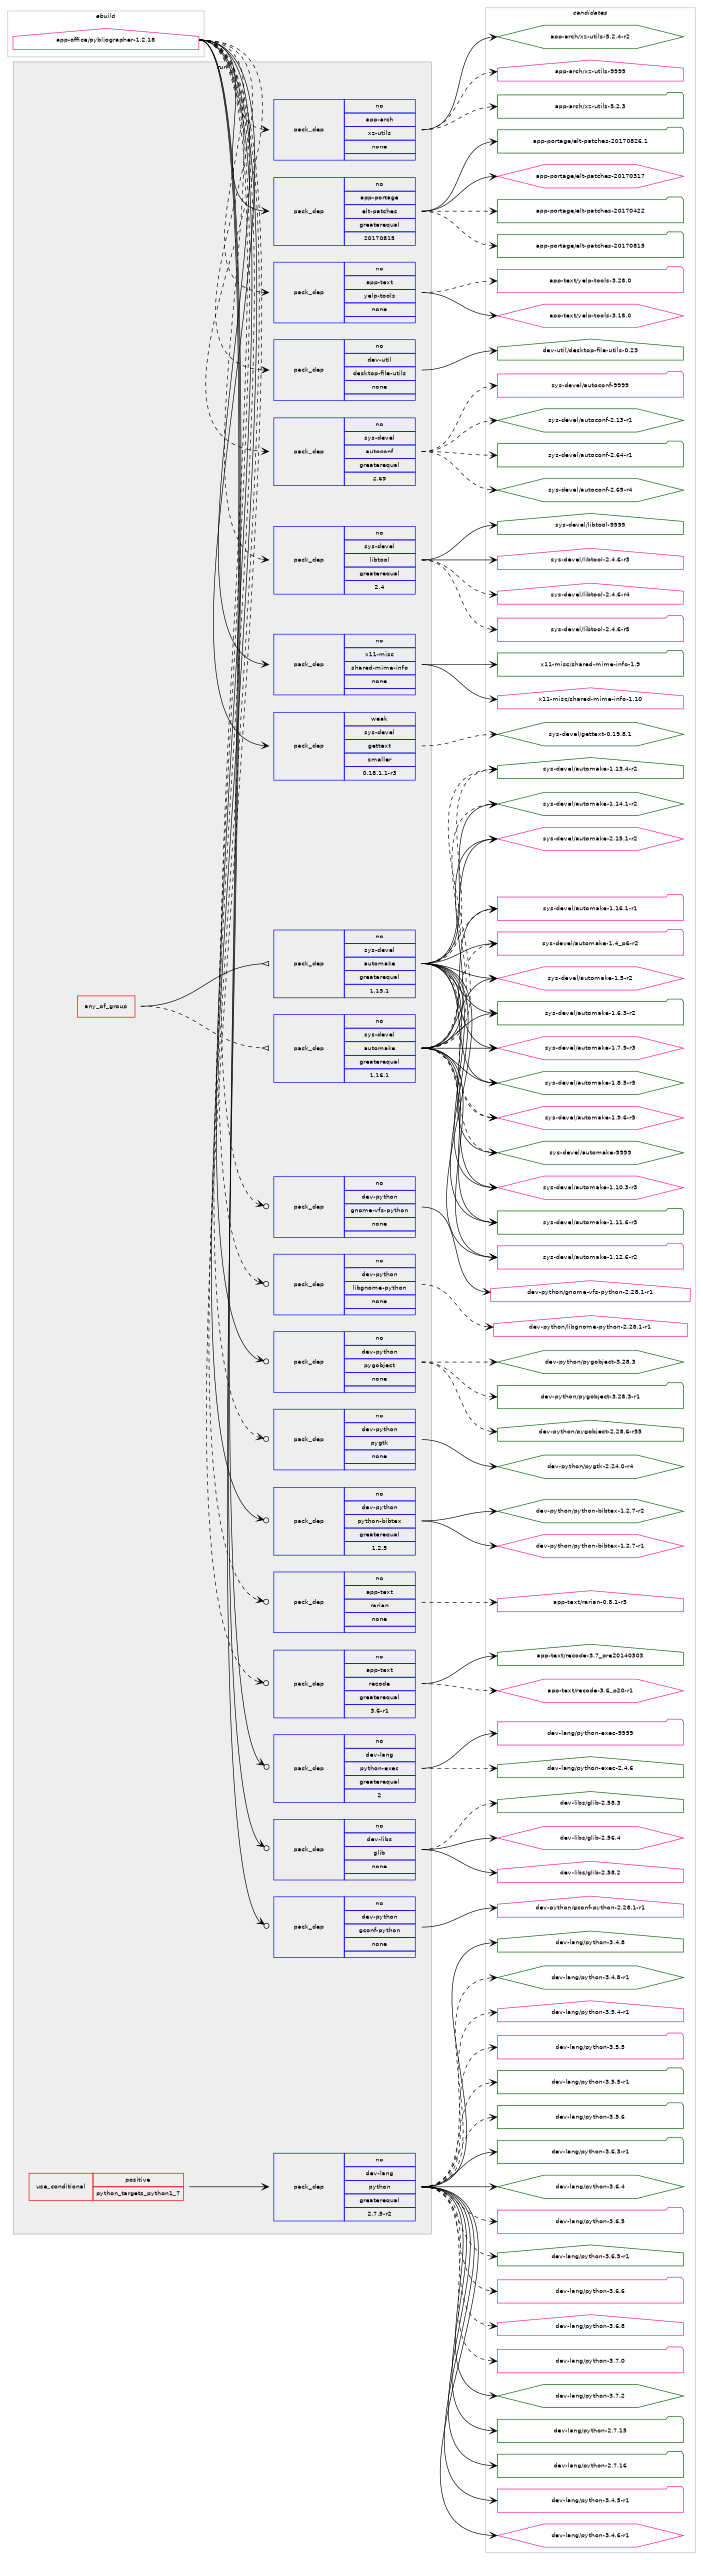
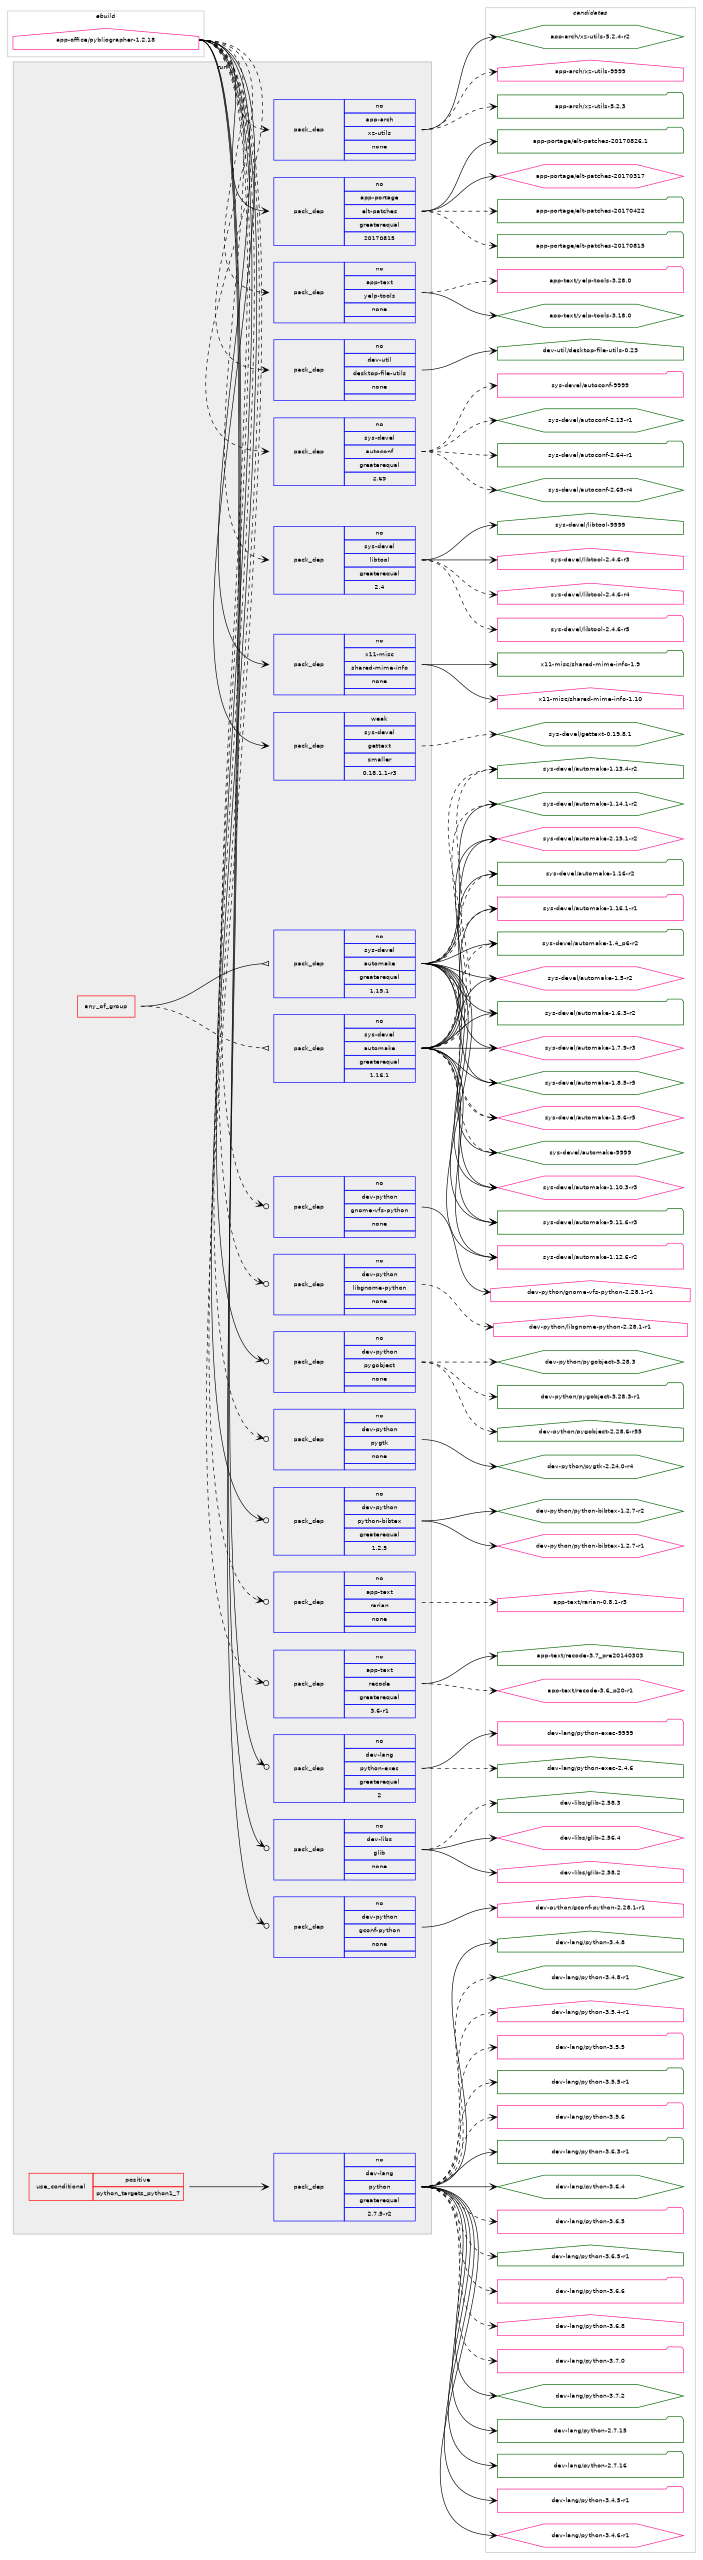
(590, 316) -> (590, 316)
none -> (590, 874)
(590, 944) -> (590, 944)
(590, 1223) -> (590, 1223)
(590, 2117) -> (590, 2117)
